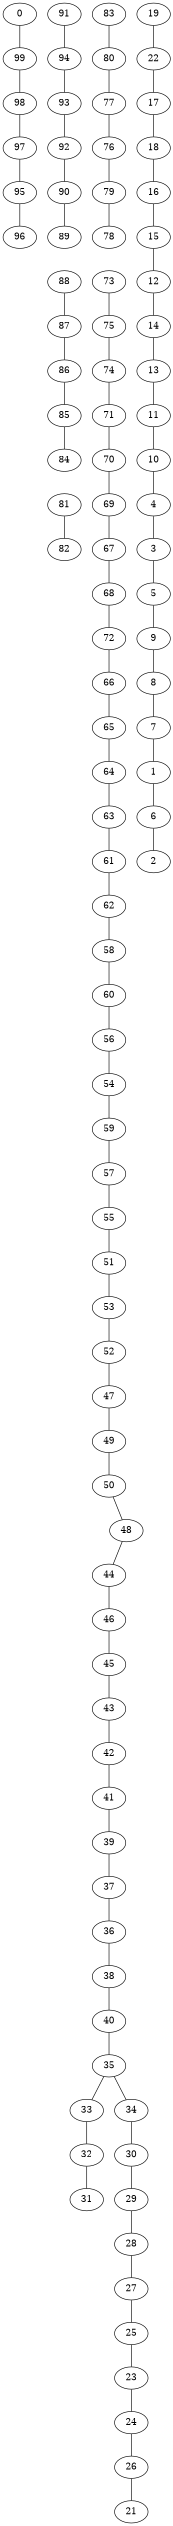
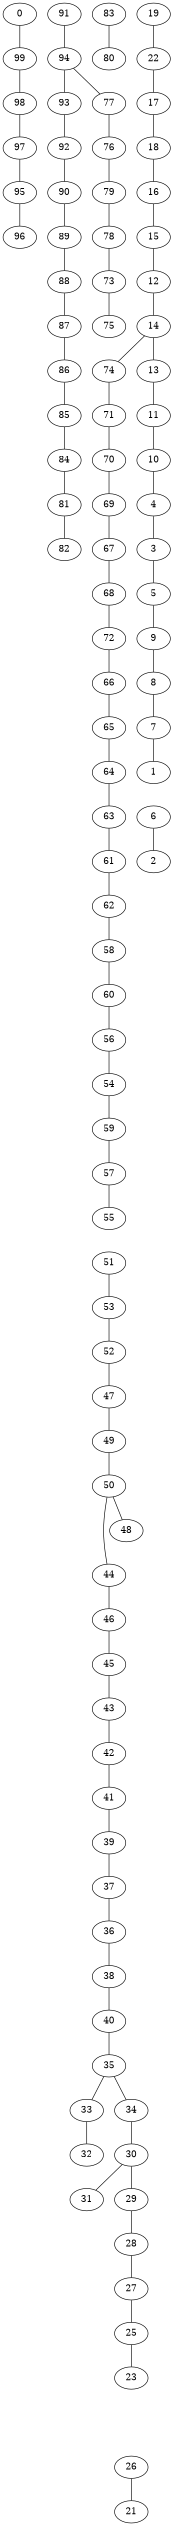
(109, 81) -> (87, 81)
none -> (64, 260)
none -> (109, 260)
(109, 349) -> (131, 349)
none -> (64, 483)
(154, 795) -> none
(109, 1241) -> none
(118, 1553) -> (104, 1531)
(87, 2177) -> (109, 2177)
(131, 2423) -> none
